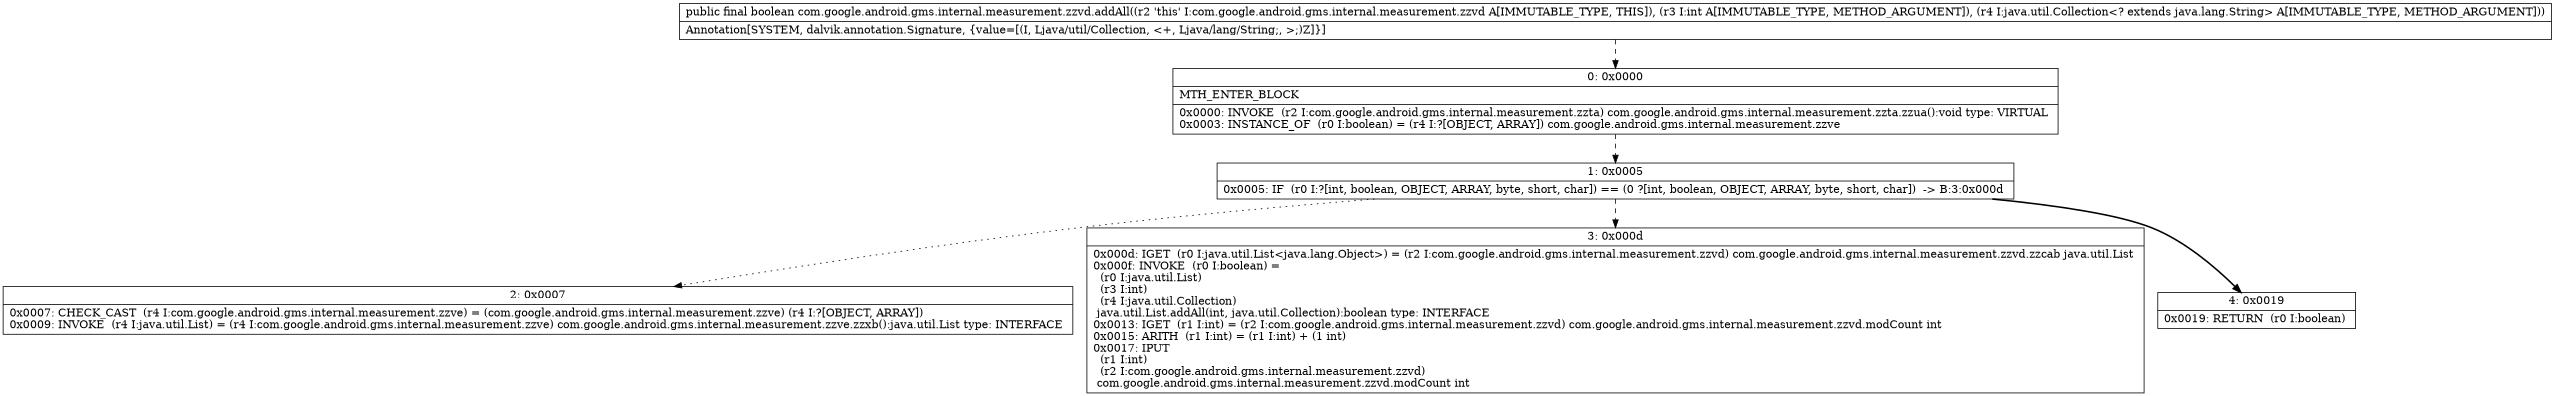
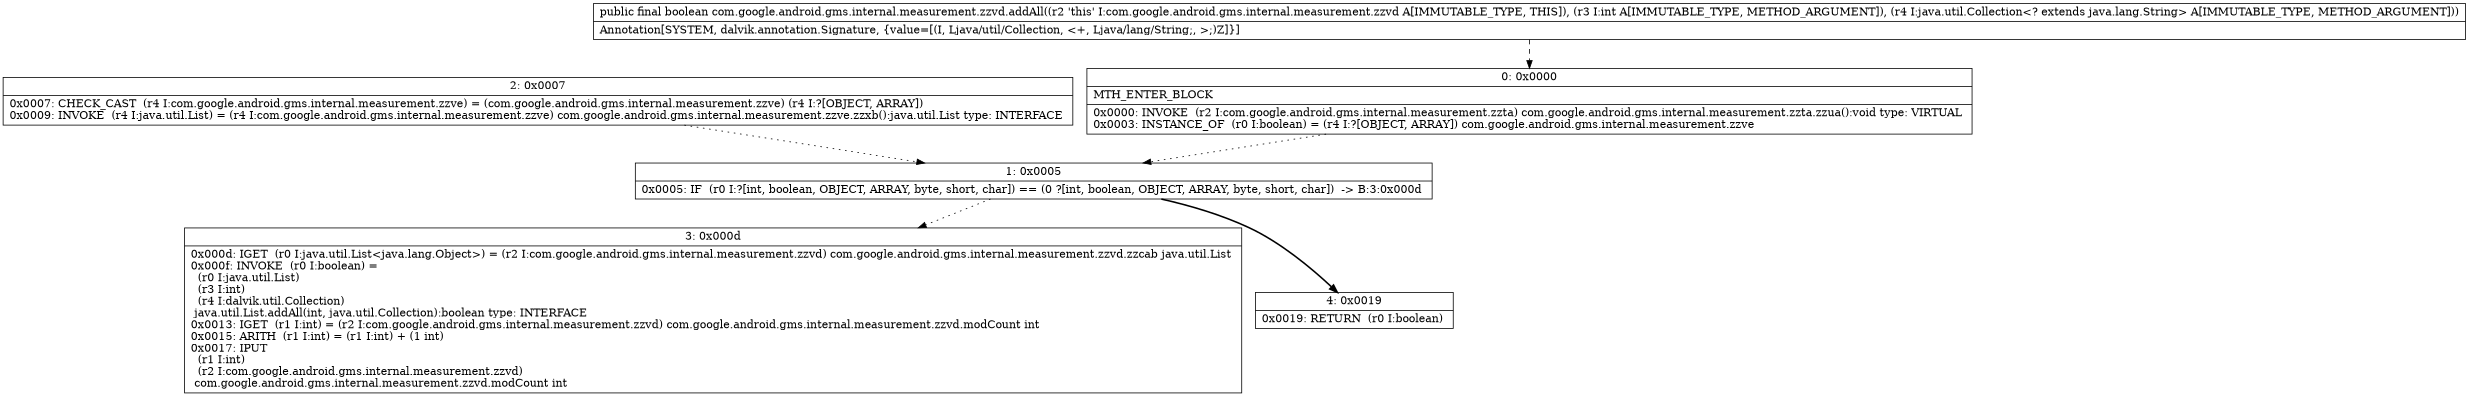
(1615, 145) -> (1239, 148)
(1615, 209) -> (958, 212)
(1027, 234) -> (801, 143)
(1165, 301) -> (268, 301)
